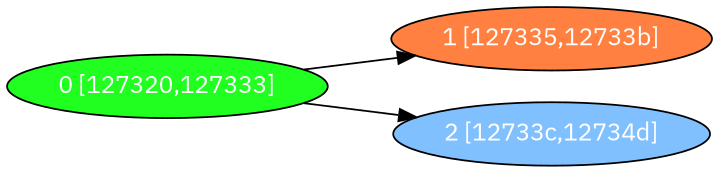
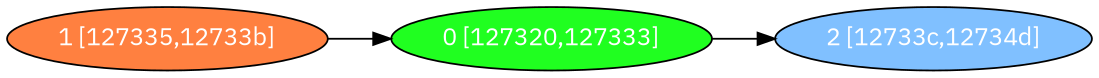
(351, 64) -> (351, 39)
